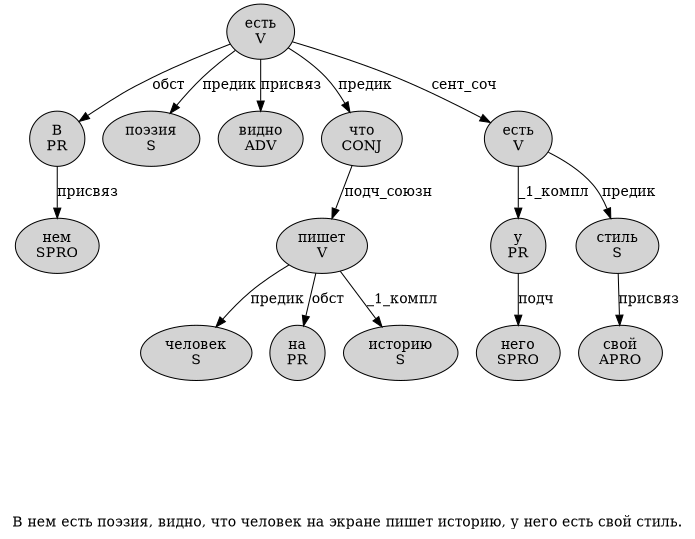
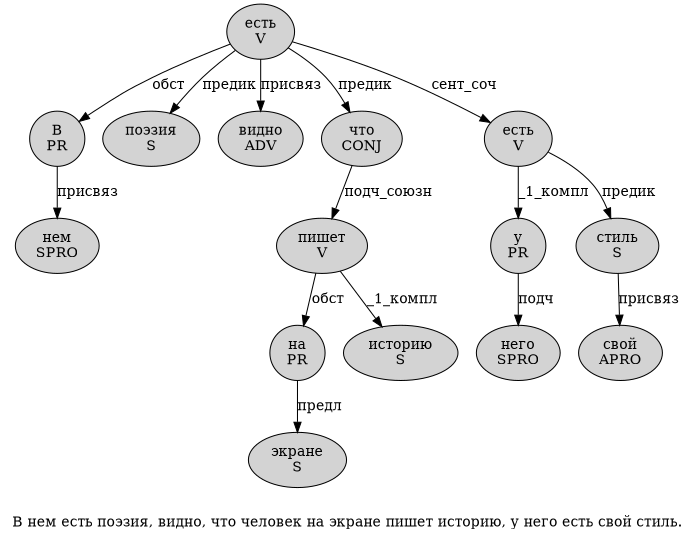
(196, 353) -> none
none -> (297, 460)
